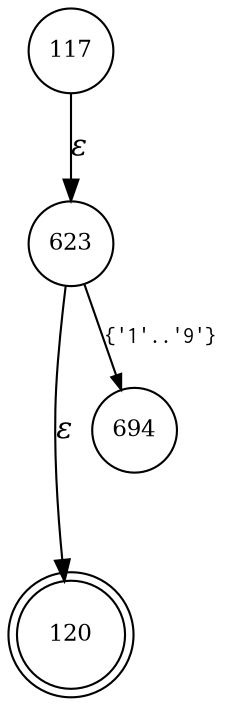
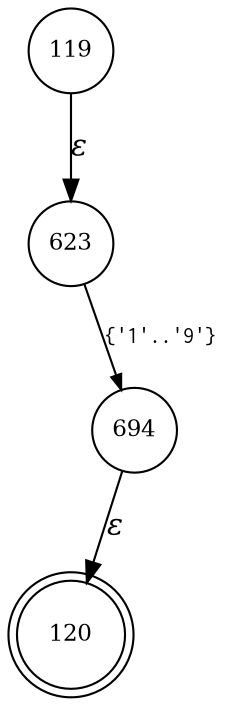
(71, 51) -> (71, 51)
(55, 423) -> (108, 517)
